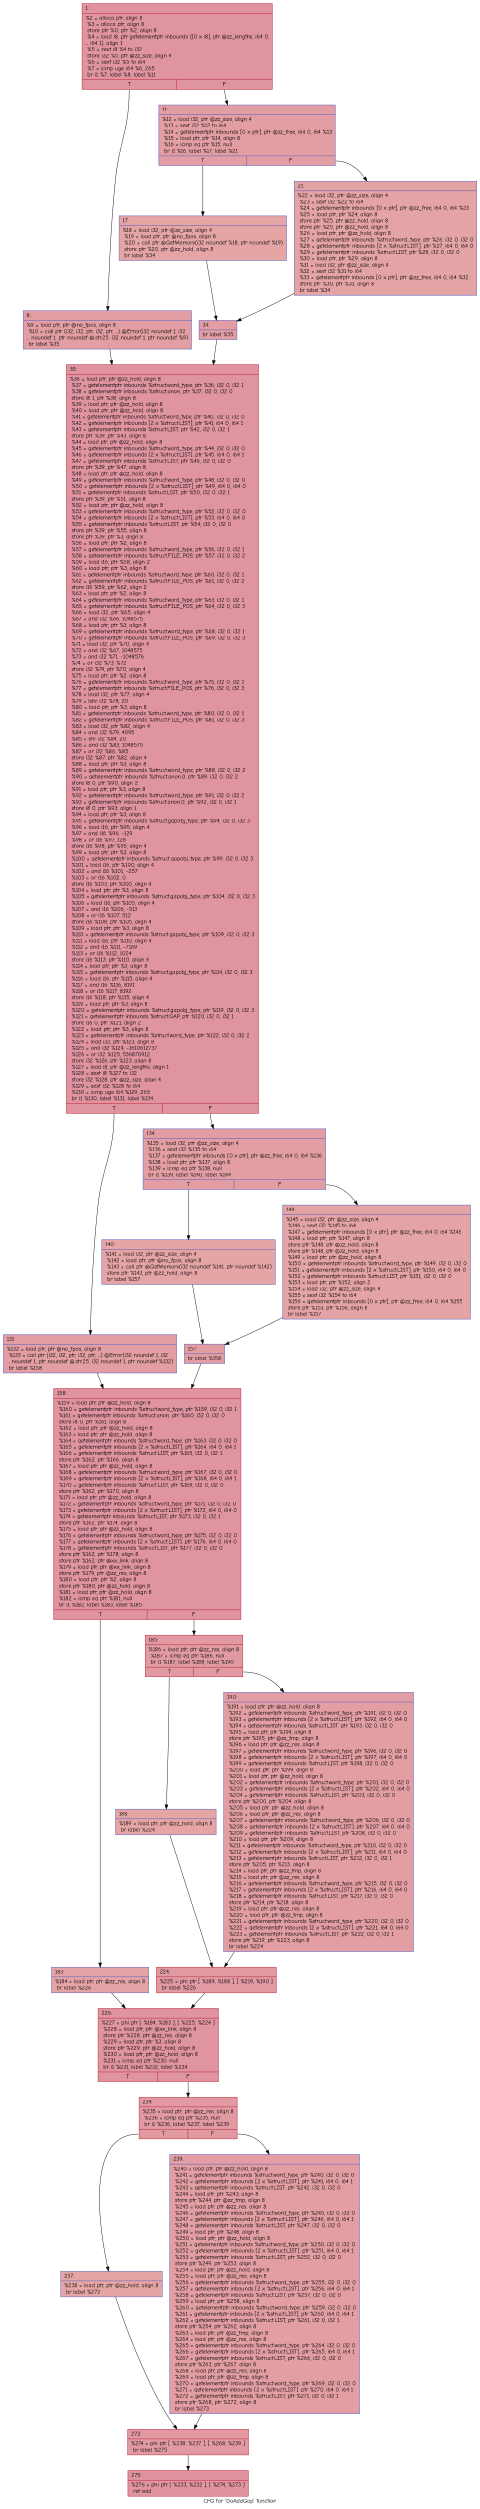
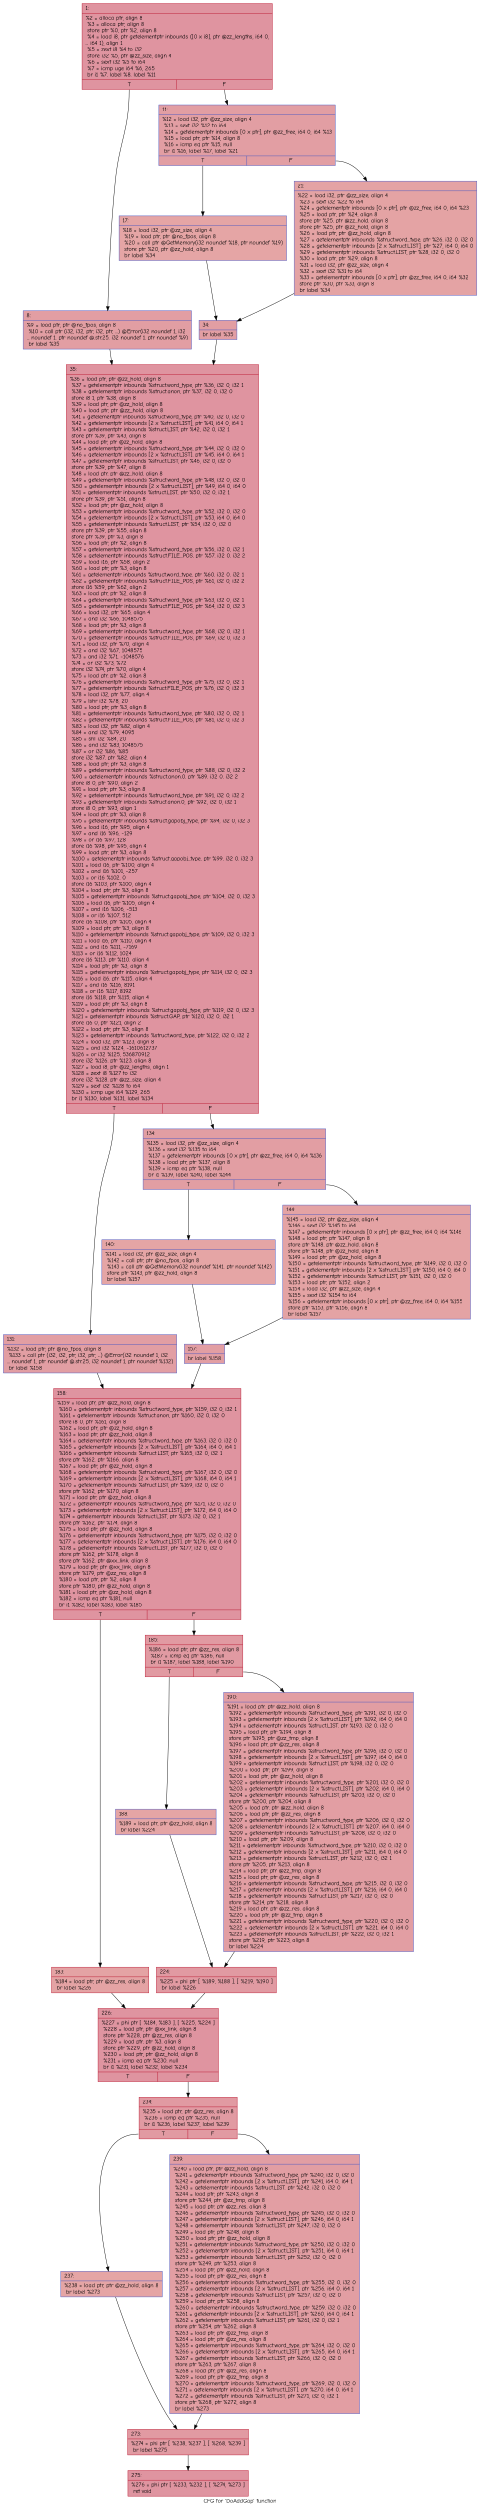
(153, 1260) -> (152, 1260)
(100, 1980) -> (100, 1980)
